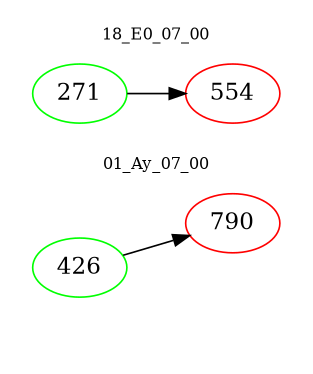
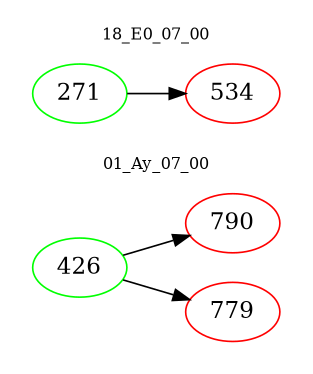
(233, 94) -> (233, 94)
none -> (233, 312)
